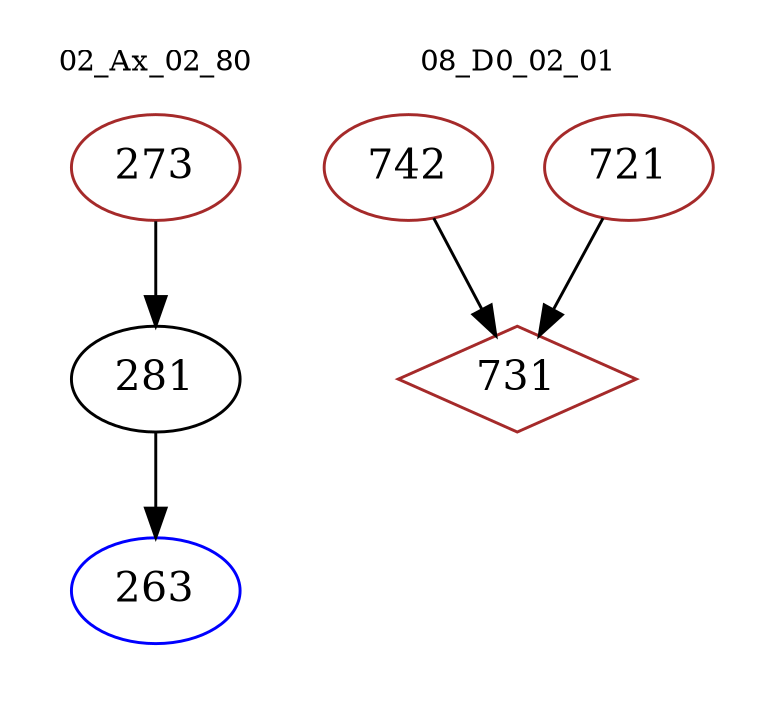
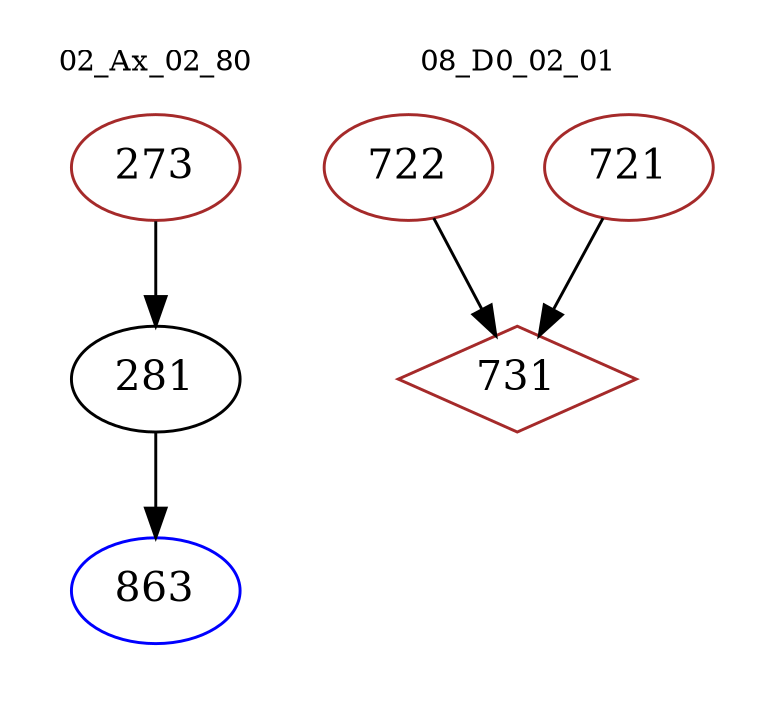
(409, 168) -> (409, 168)
(156, 591) -> (156, 591)
